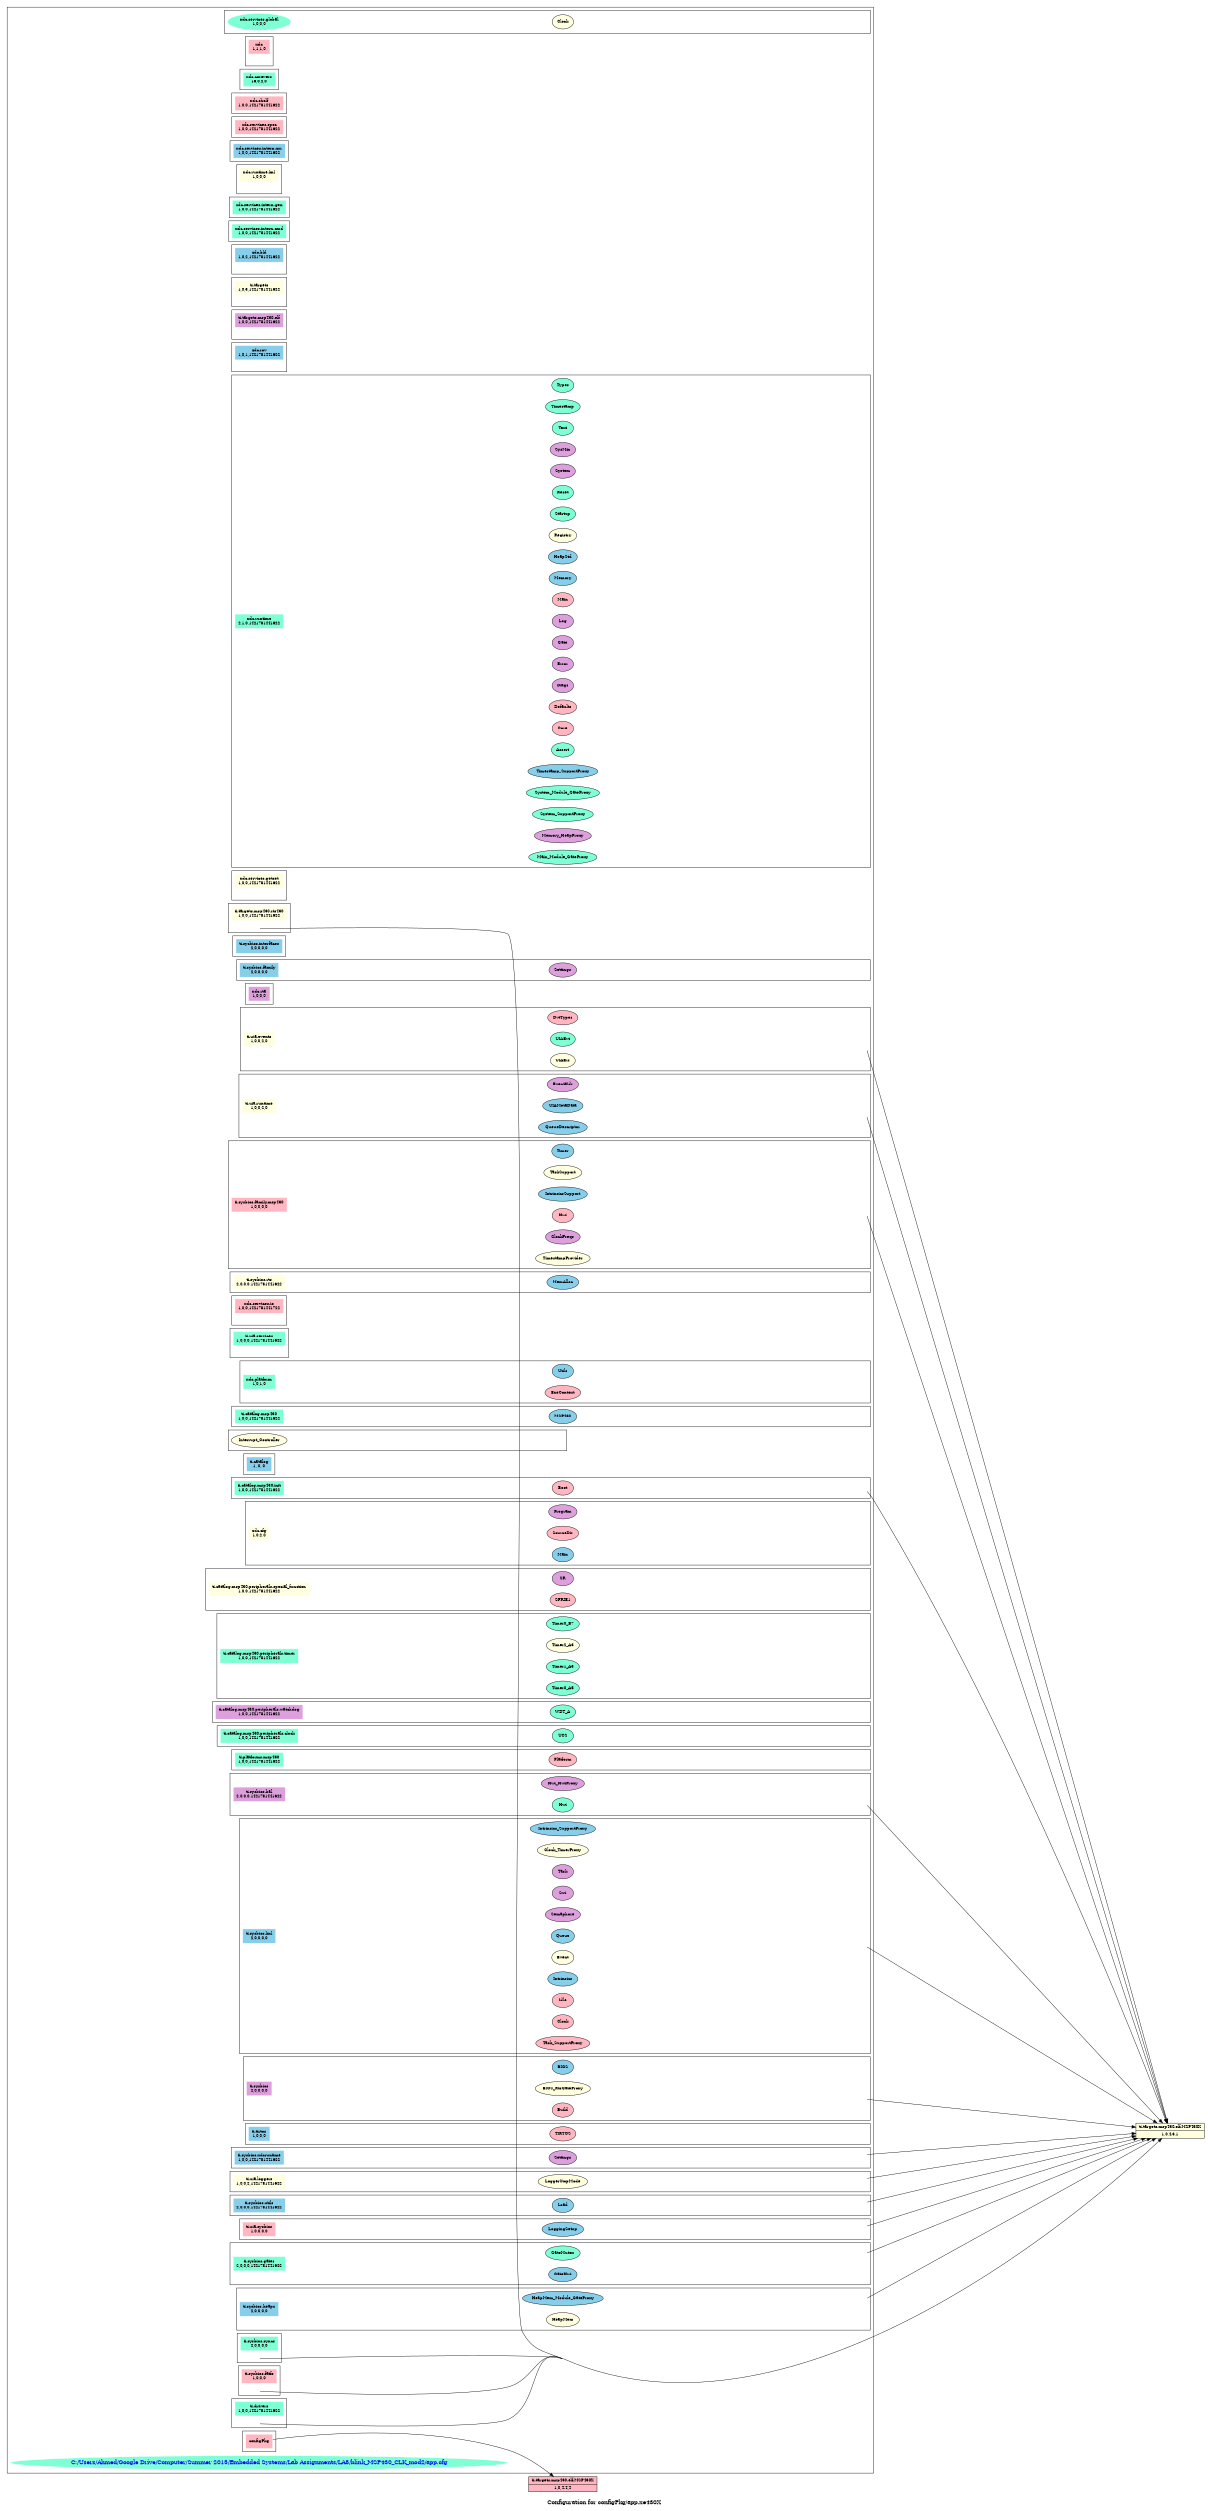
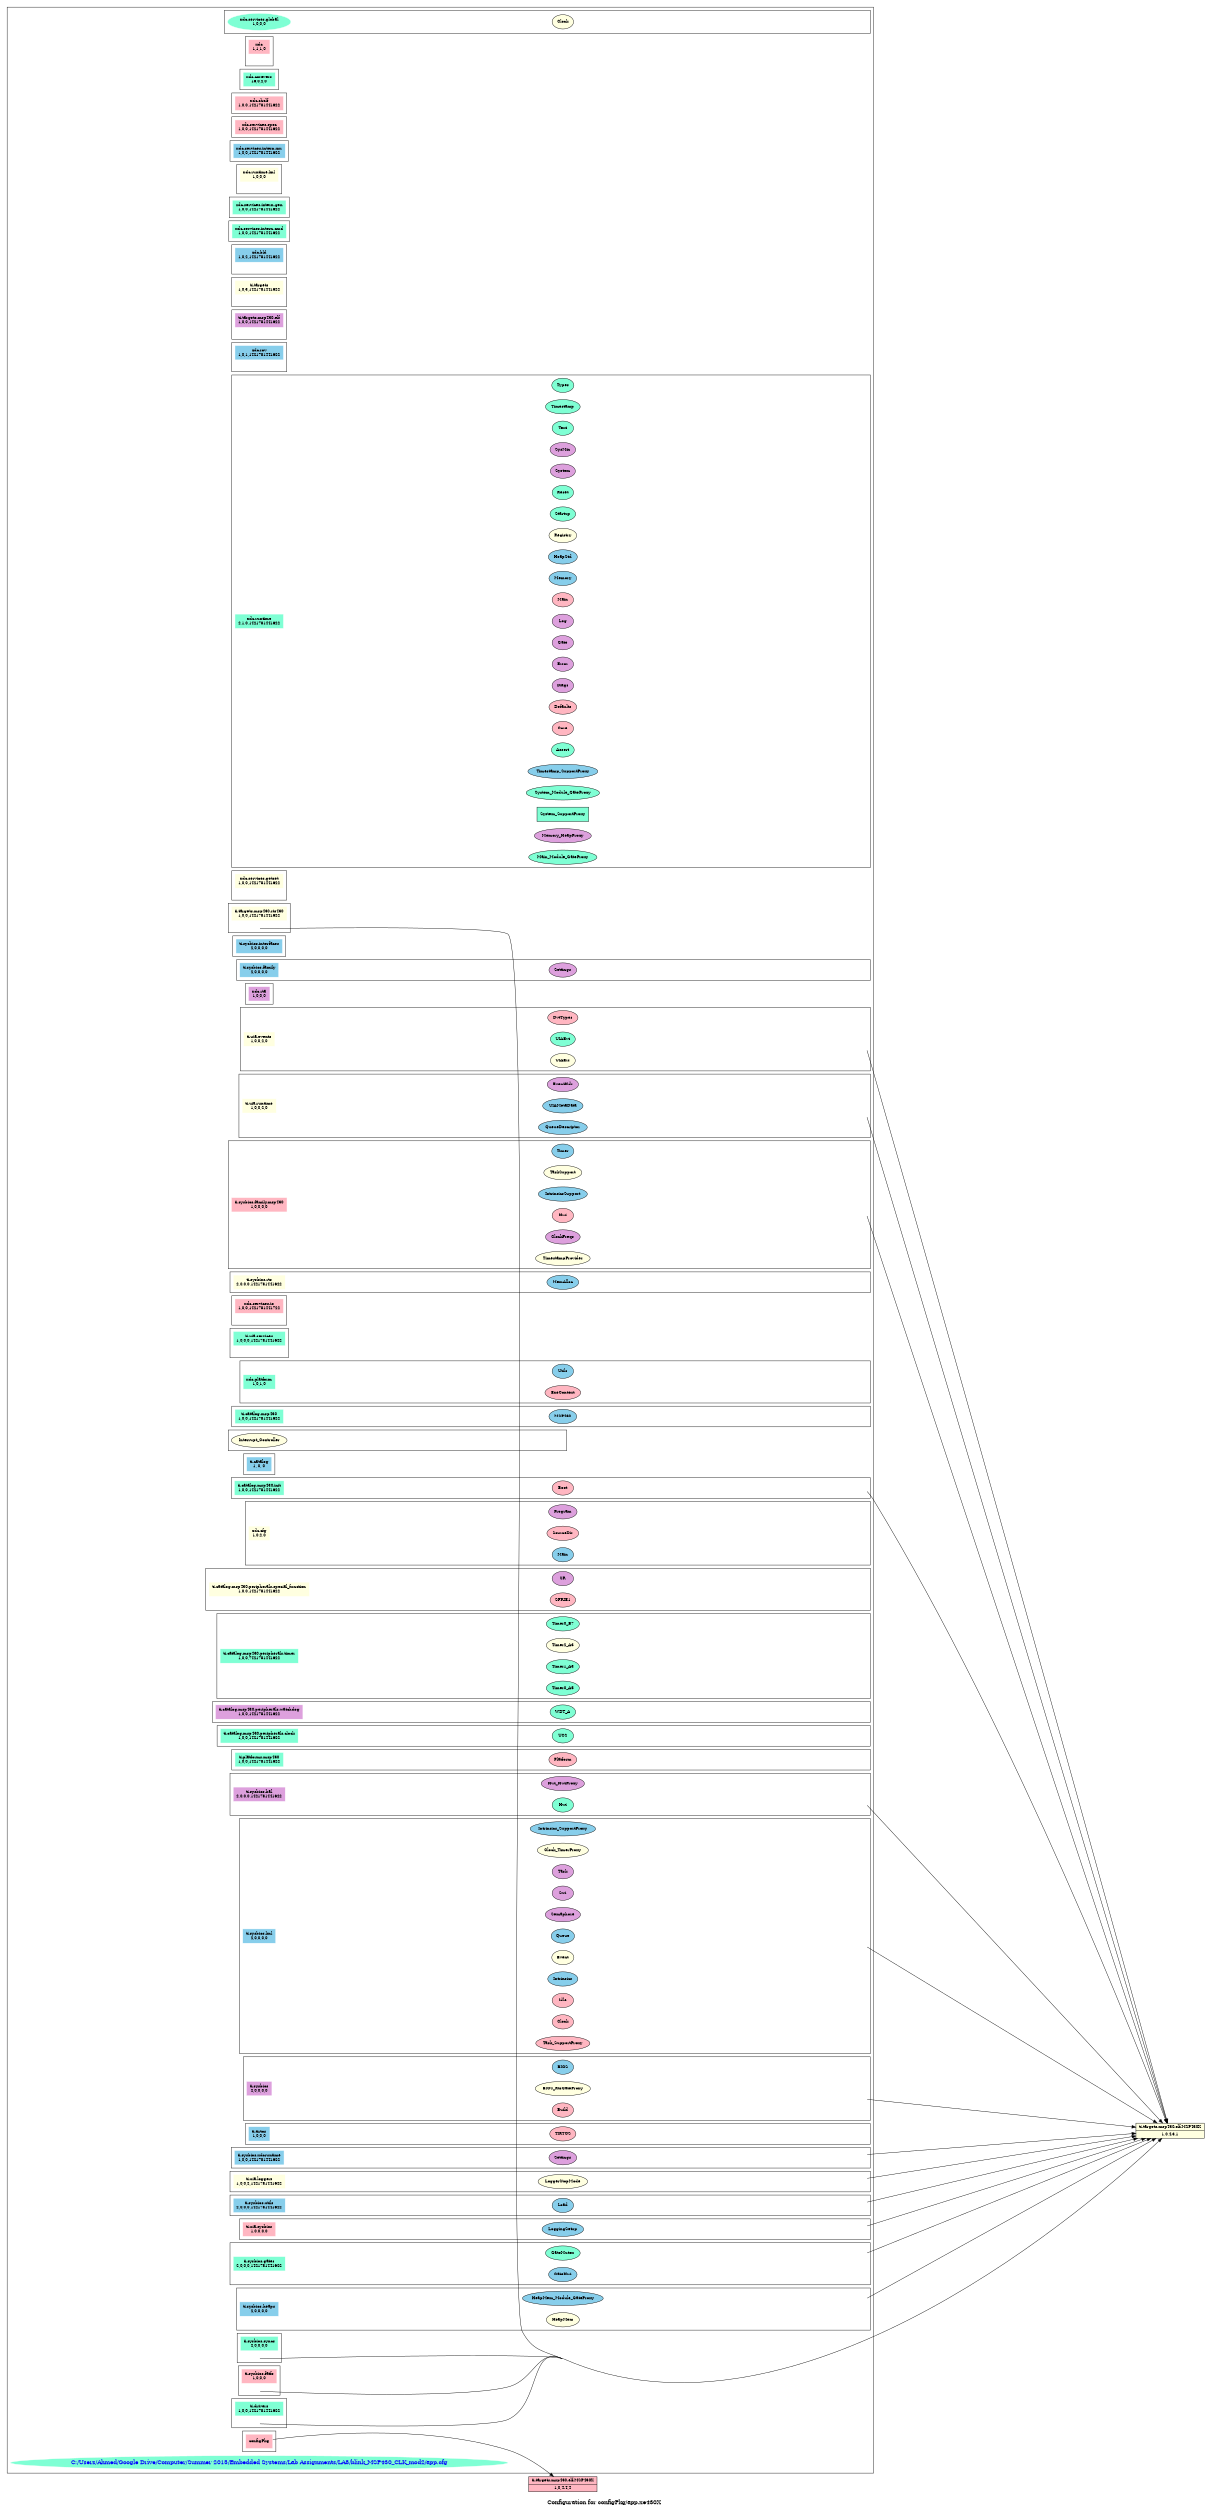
(563, 814) -> (563, 814)
(259, 1656) -> (259, 1656)
